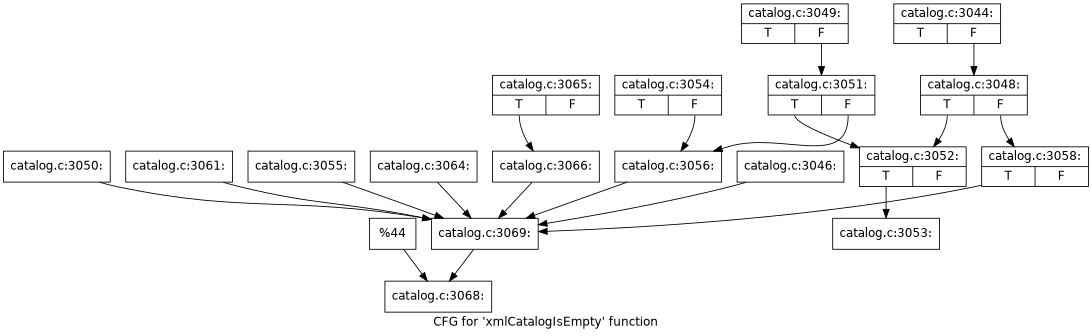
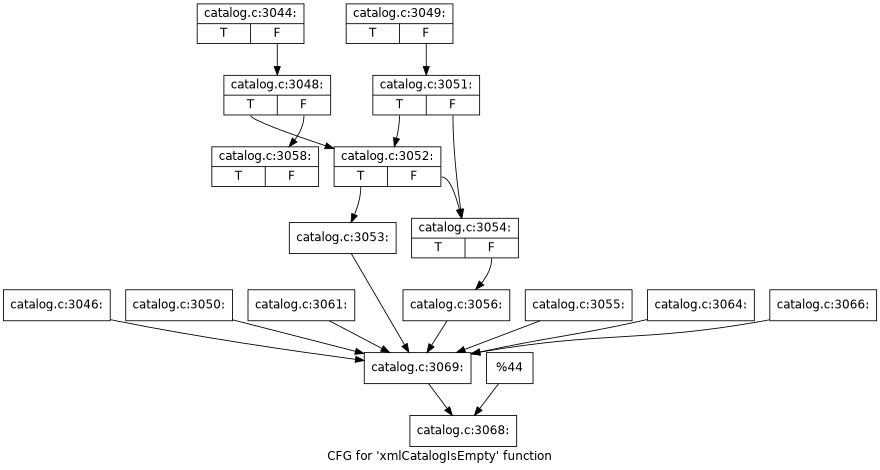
(546, 95) -> none
(794, 145) -> (455, 162)
none -> (453, 189)
(765, 217) -> (378, 299)
